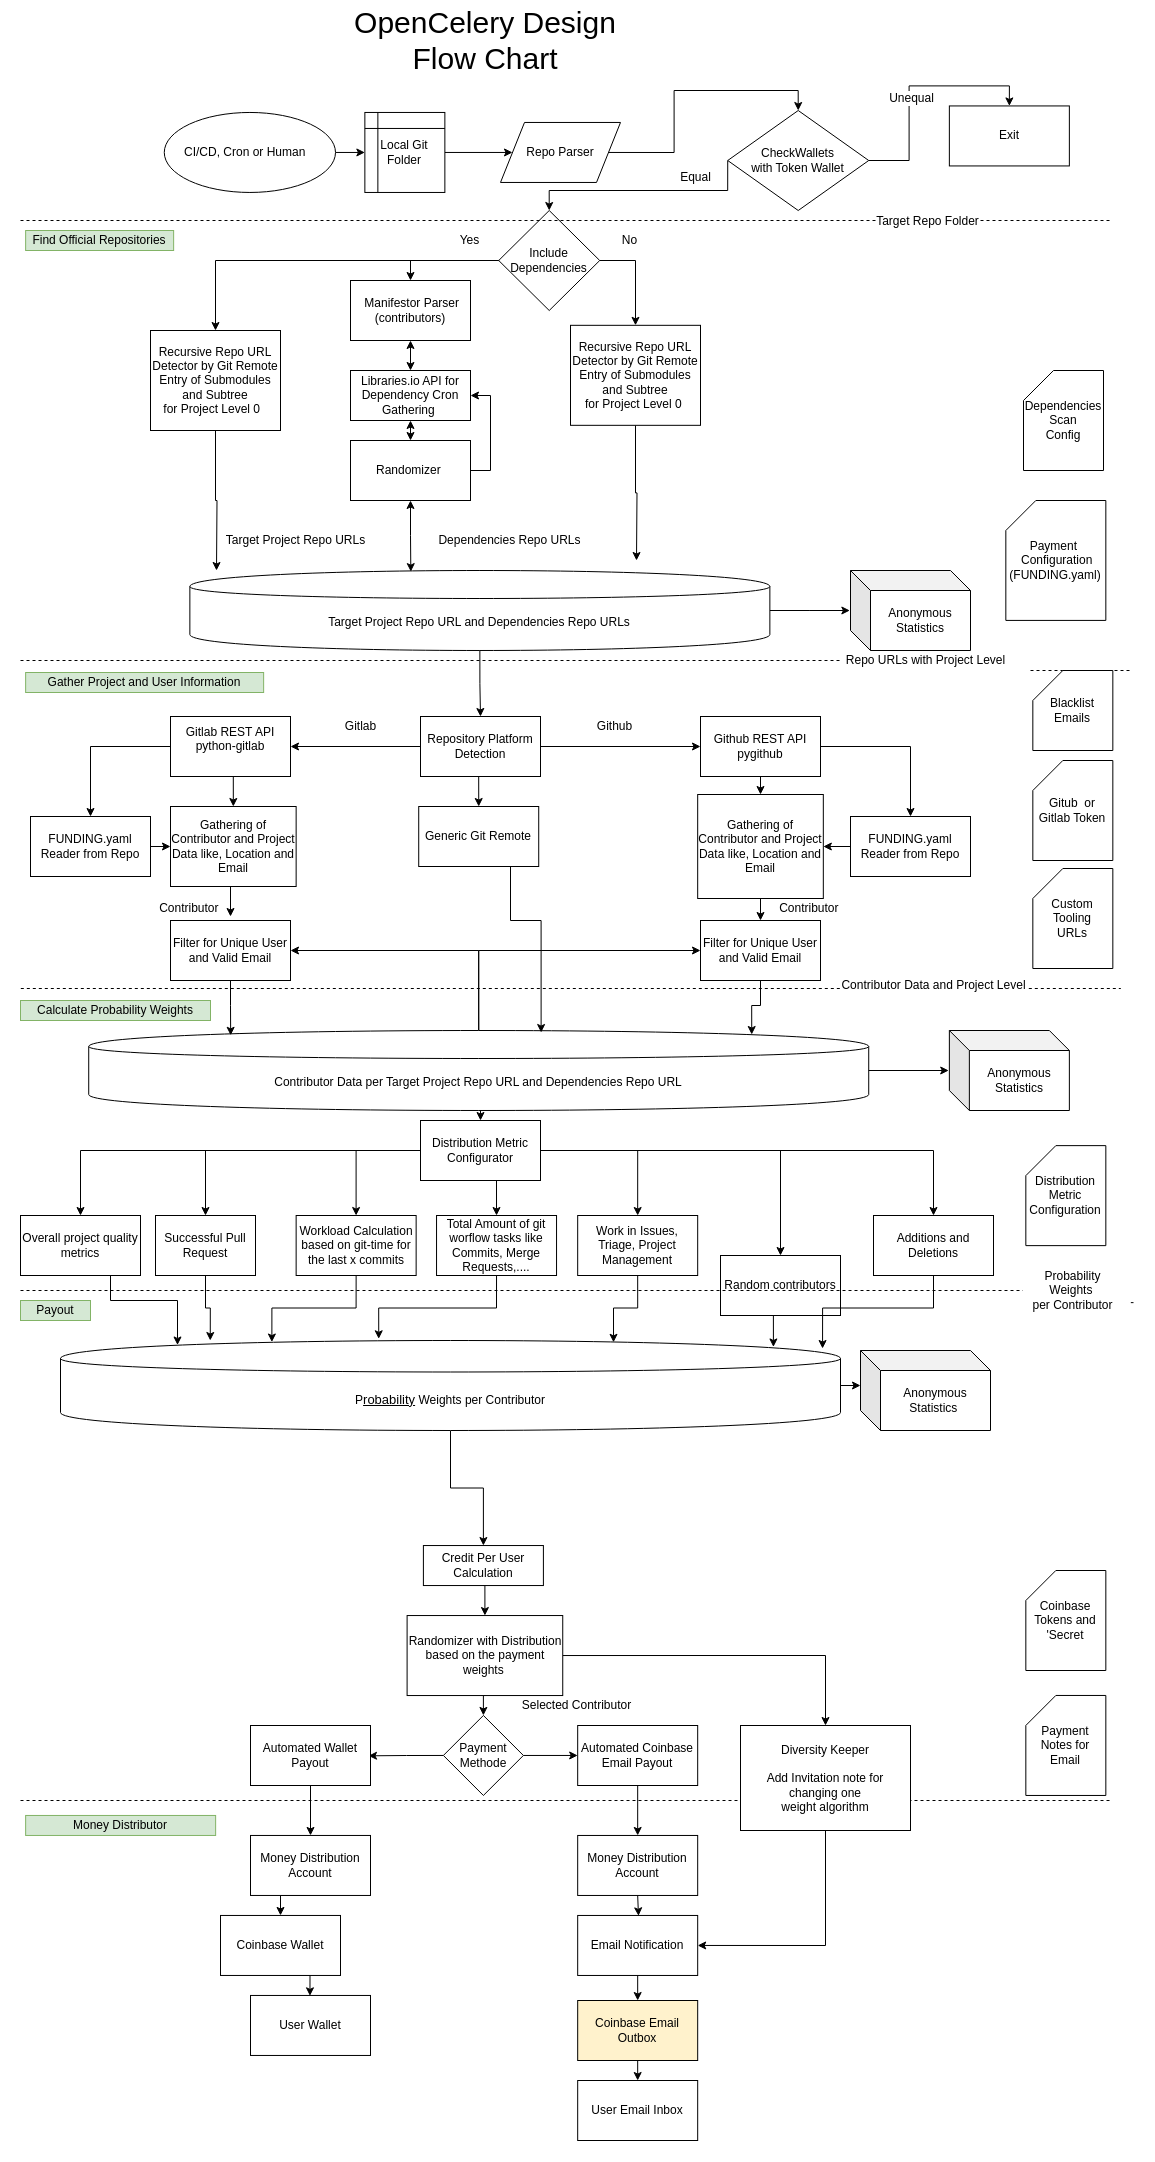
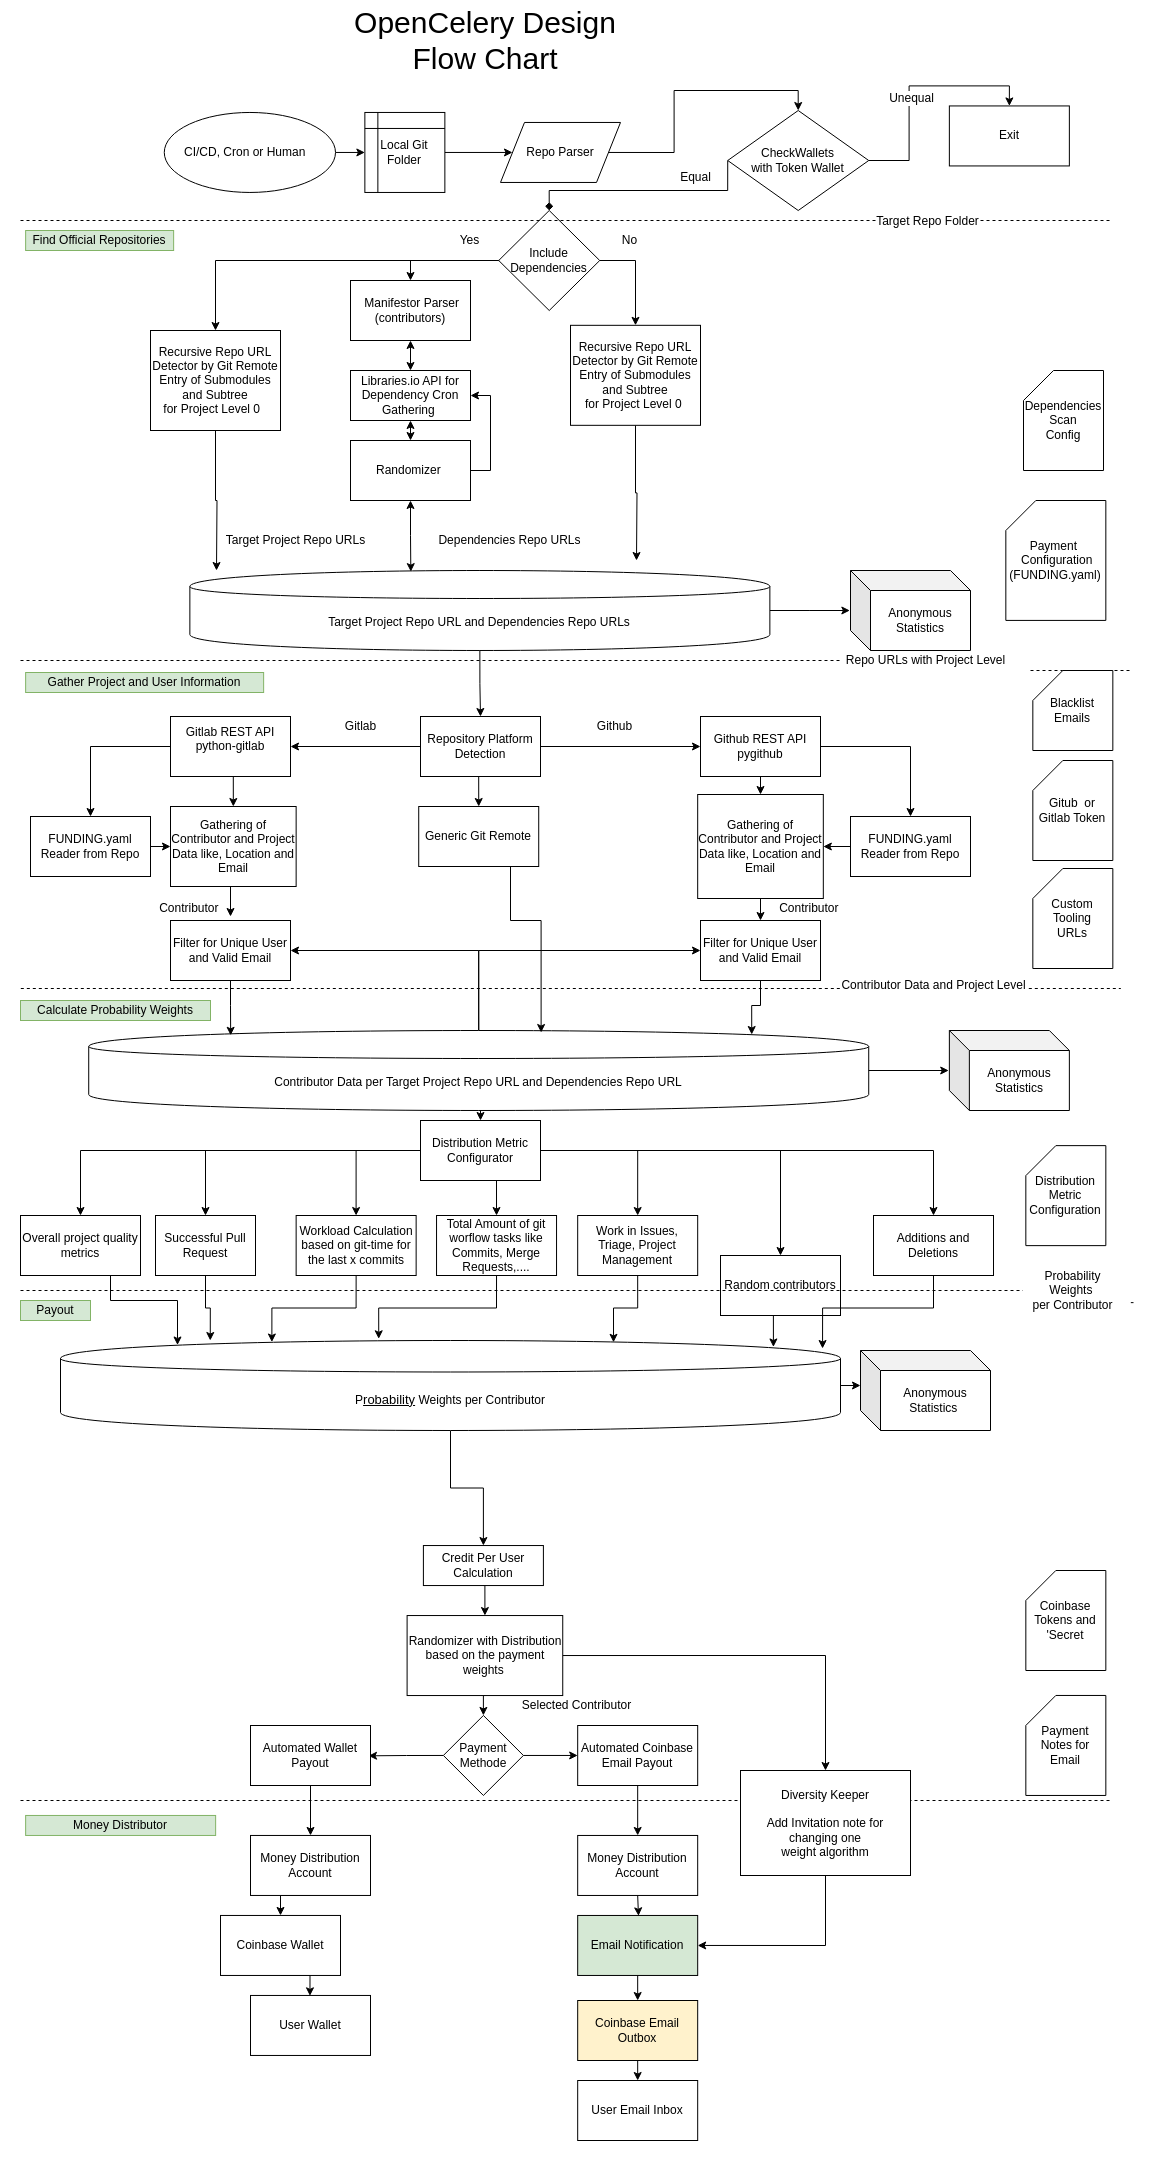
(549, 202) -> (549, 201)
(826, 1778) -> (826, 1823)
(638, 1945) -> (638, 1945)
